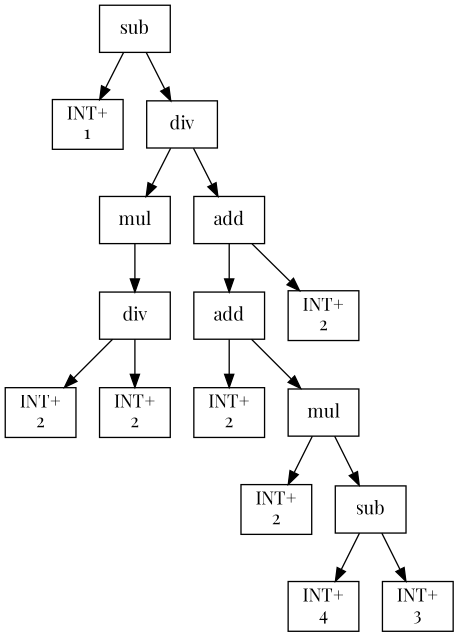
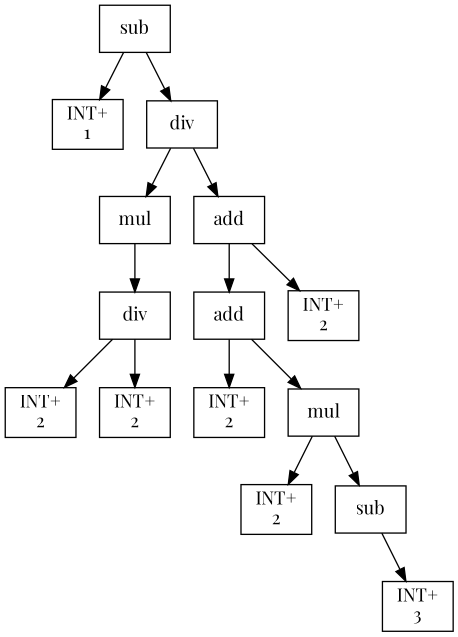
(324, 606) -> none
